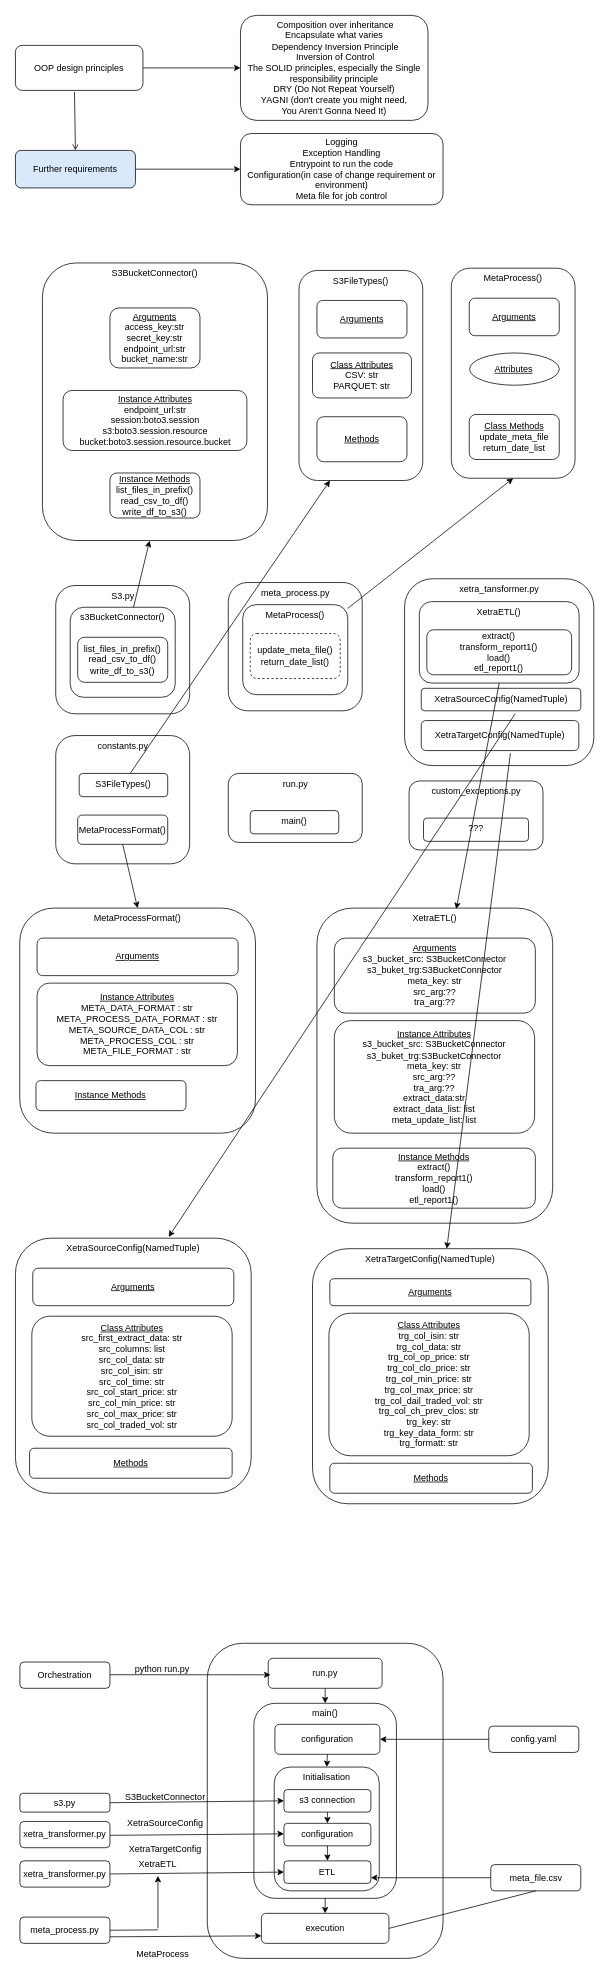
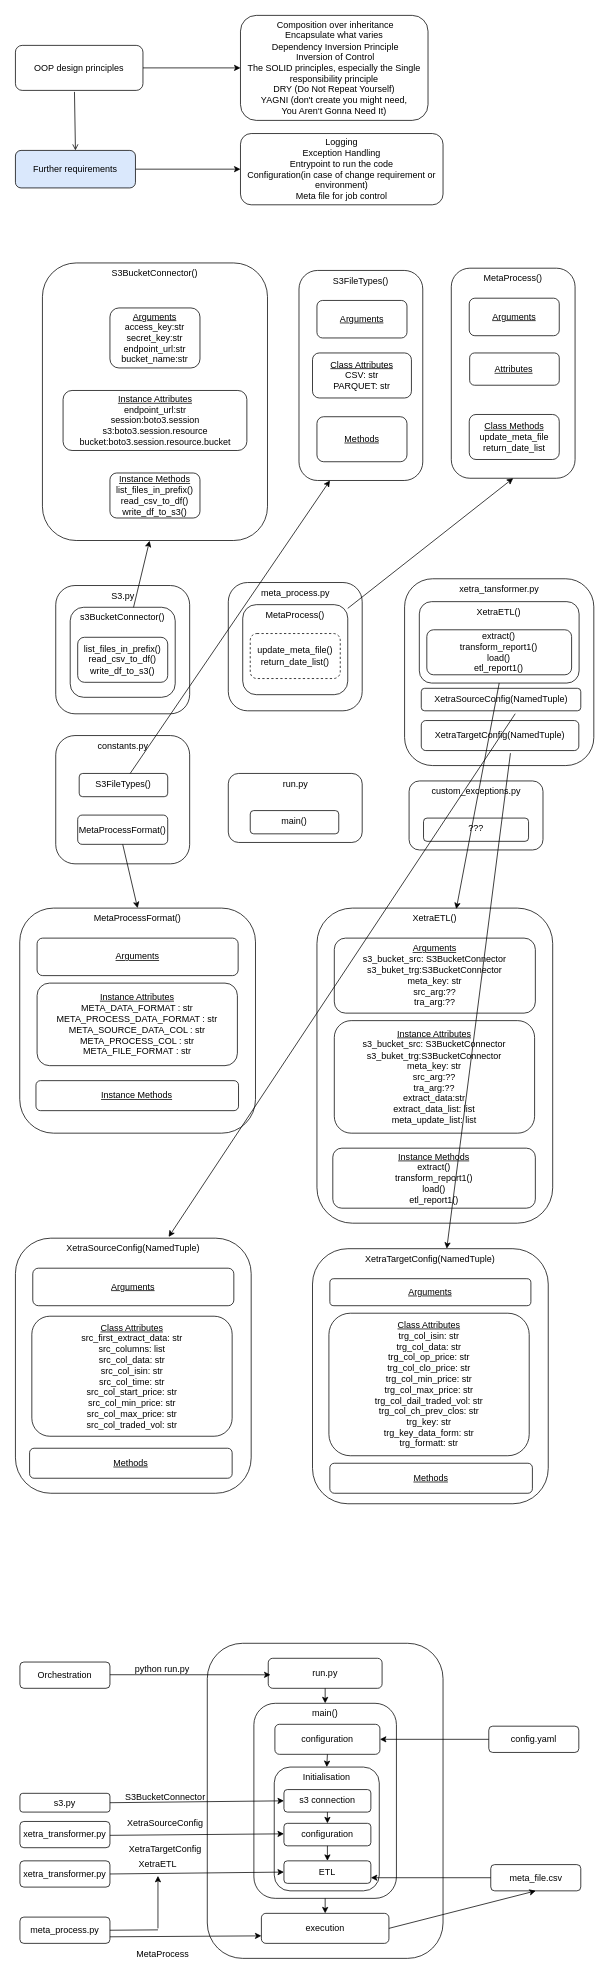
(514, 369) -> (514, 369)
(111, 1095) -> (137, 1095)
(531, 1892) -> (529, 1892)
